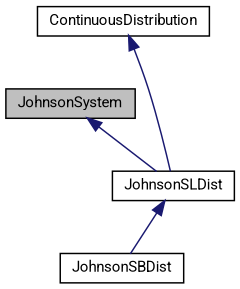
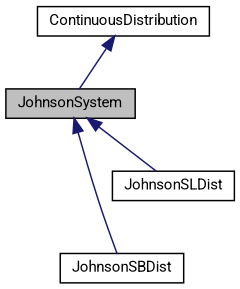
(155, 109) -> (93, 69)
(144, 233) -> (96, 194)
